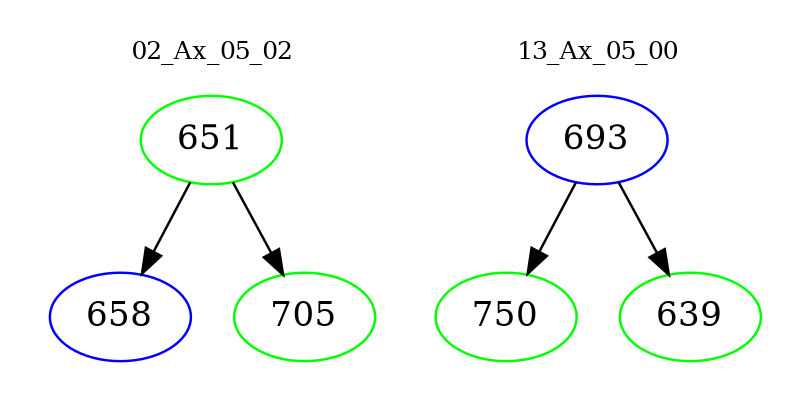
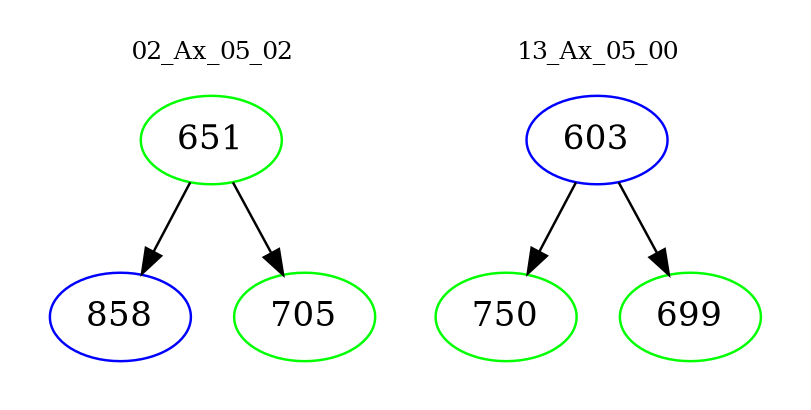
(597, 140) -> (597, 140)
(120, 317) -> (120, 317)
(690, 317) -> (690, 317)
